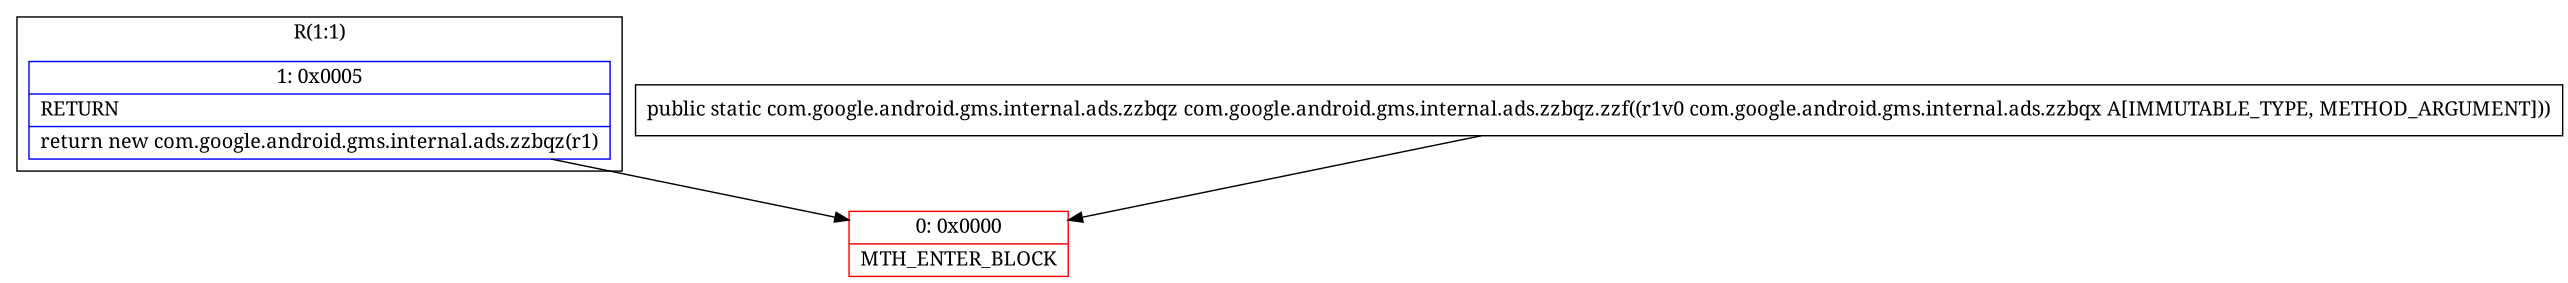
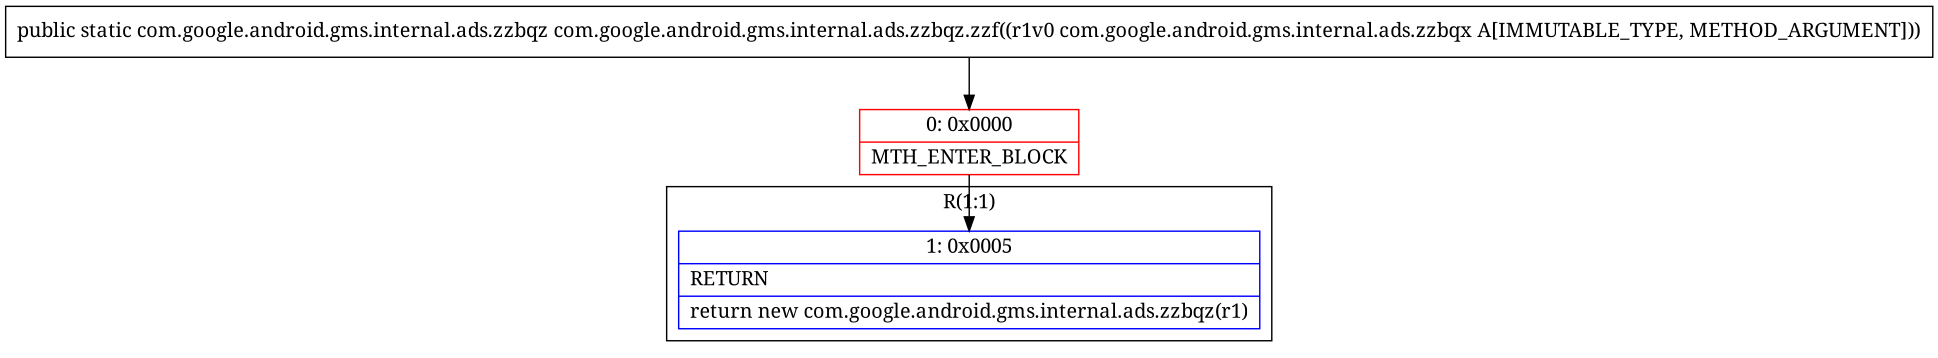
(693, 188) -> (969, 196)
